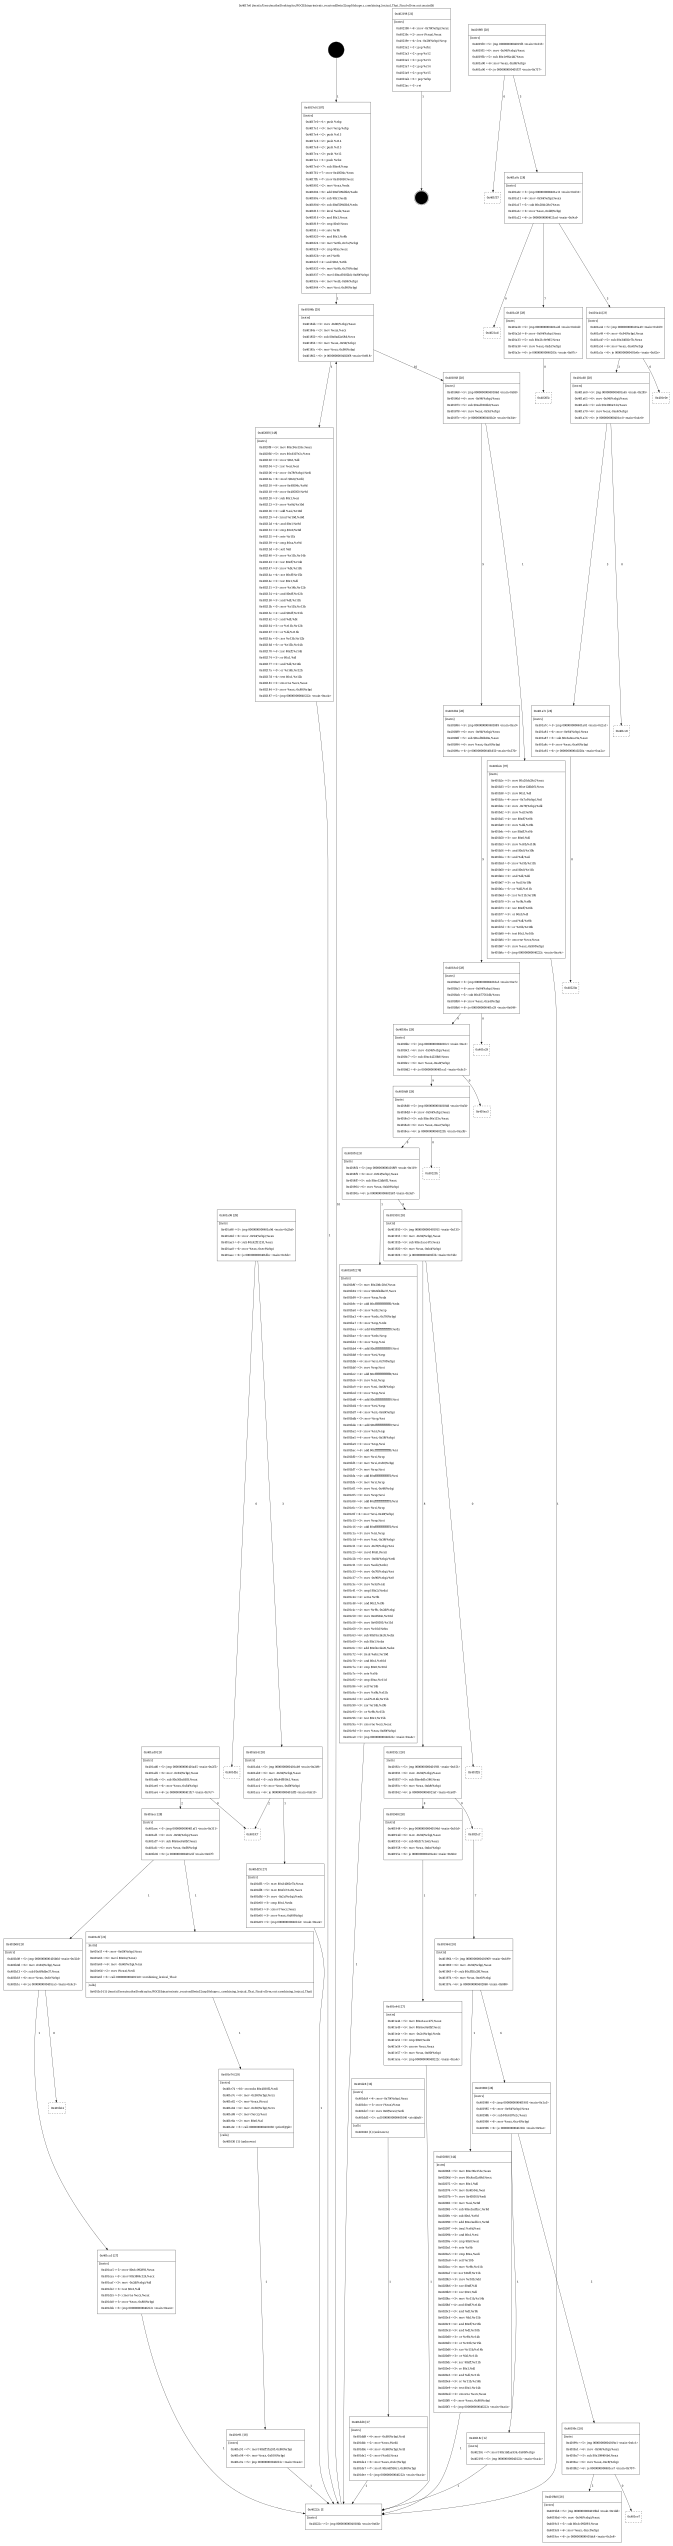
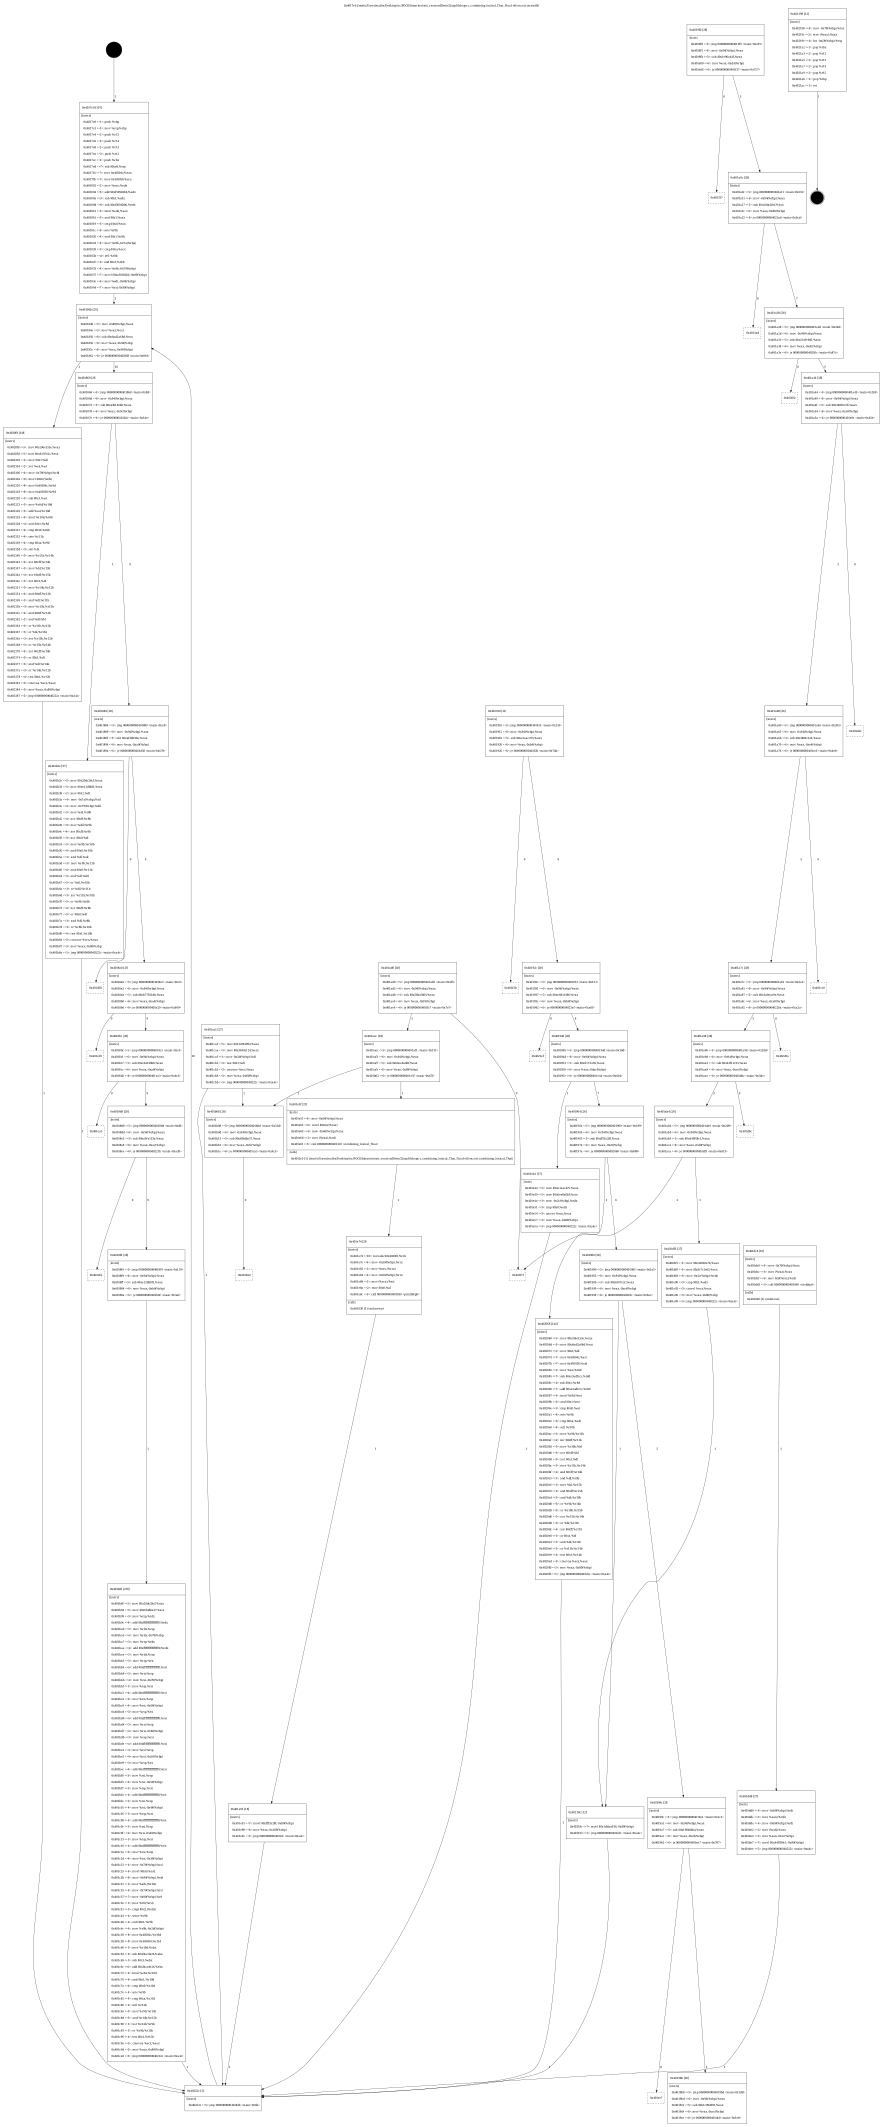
(584, 264) -> (822, 365)
none -> (95, 988)
none -> (750, 1021)
(401, 1204) -> none
(474, 1888) -> (596, 1093)
(41, 2128) -> (242, 1096)
(320, 2215) -> (670, 1564)
